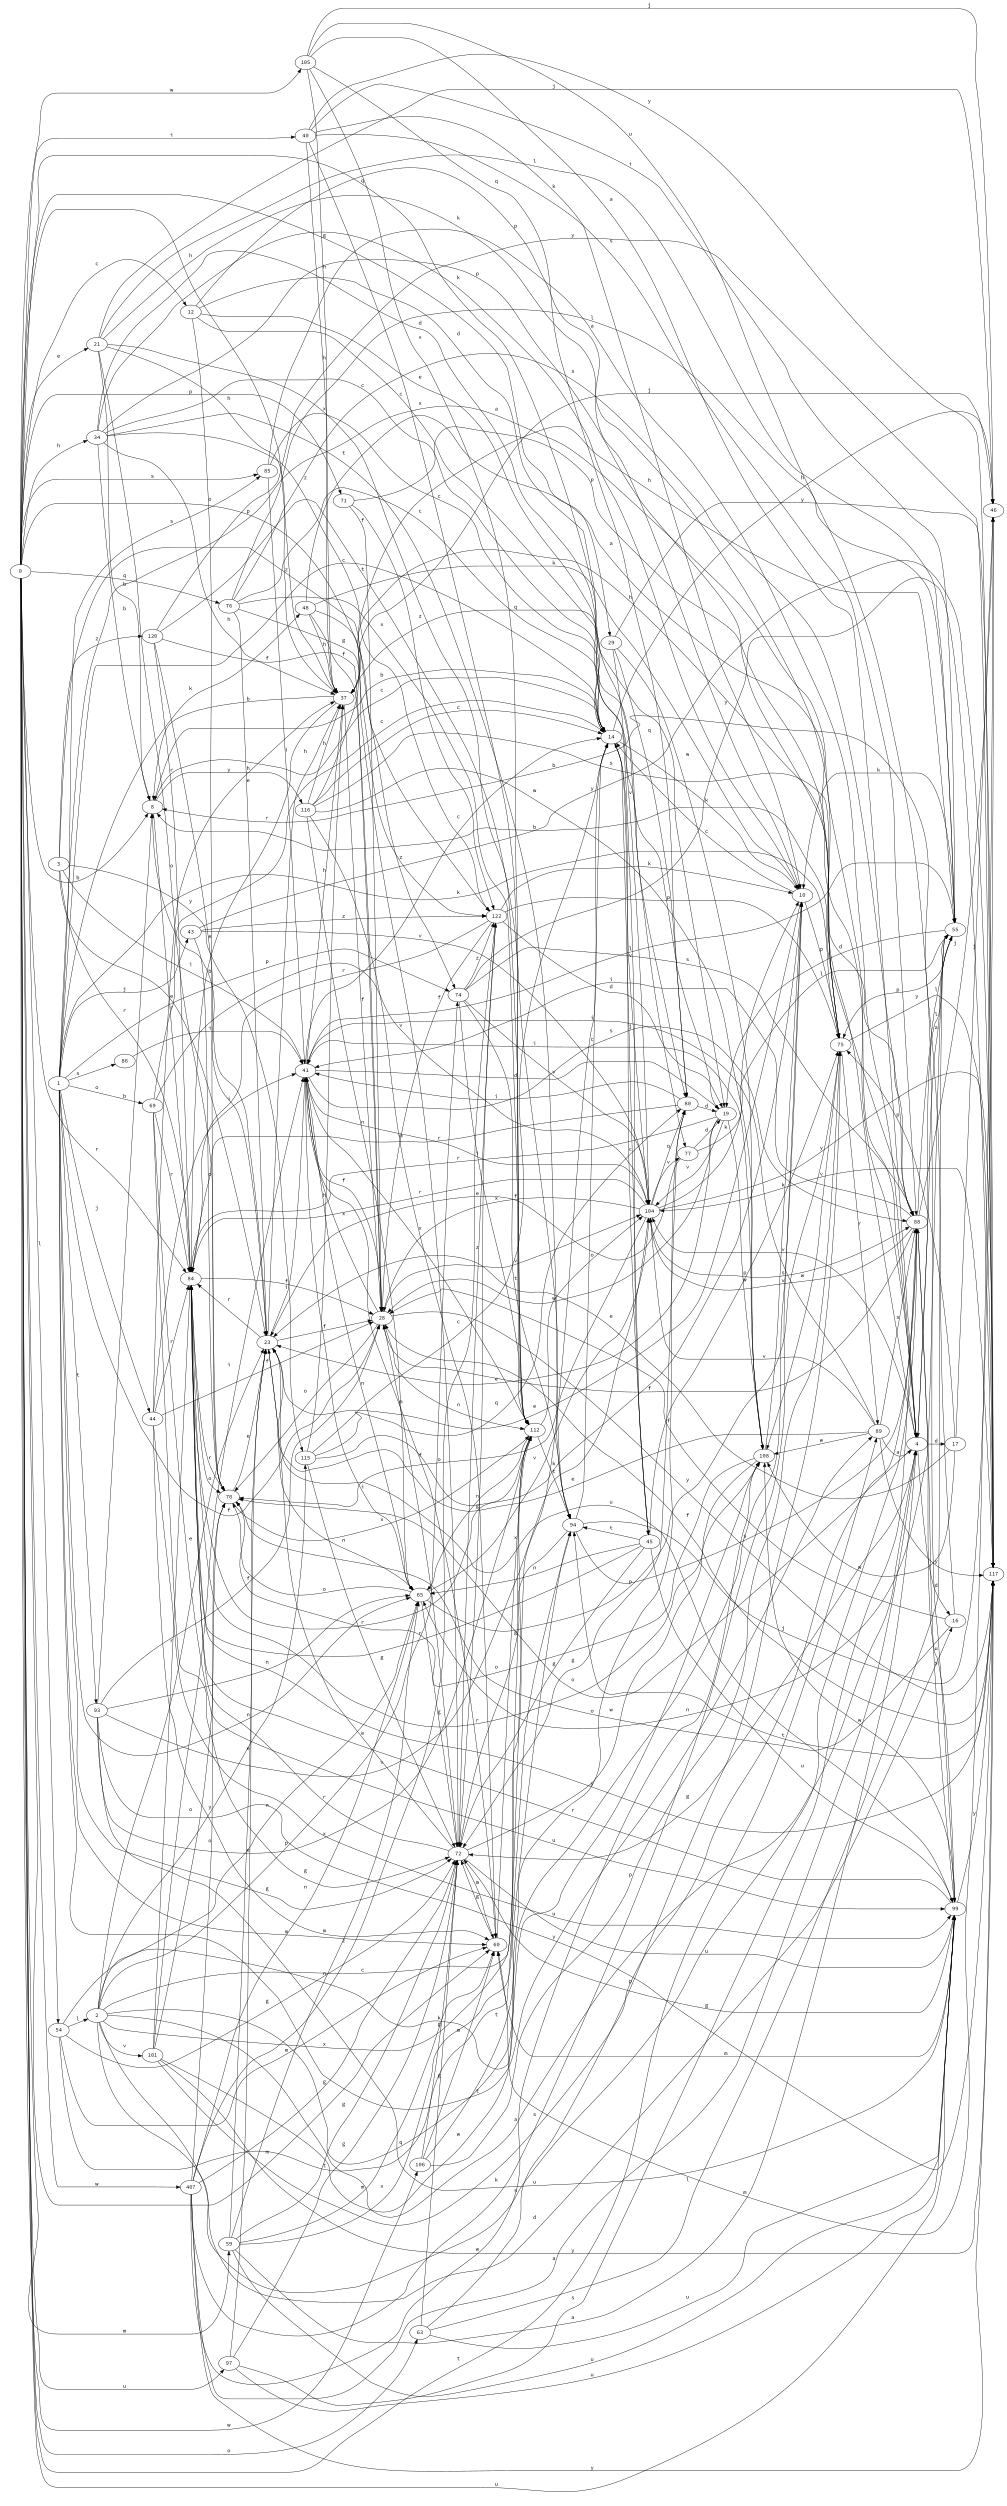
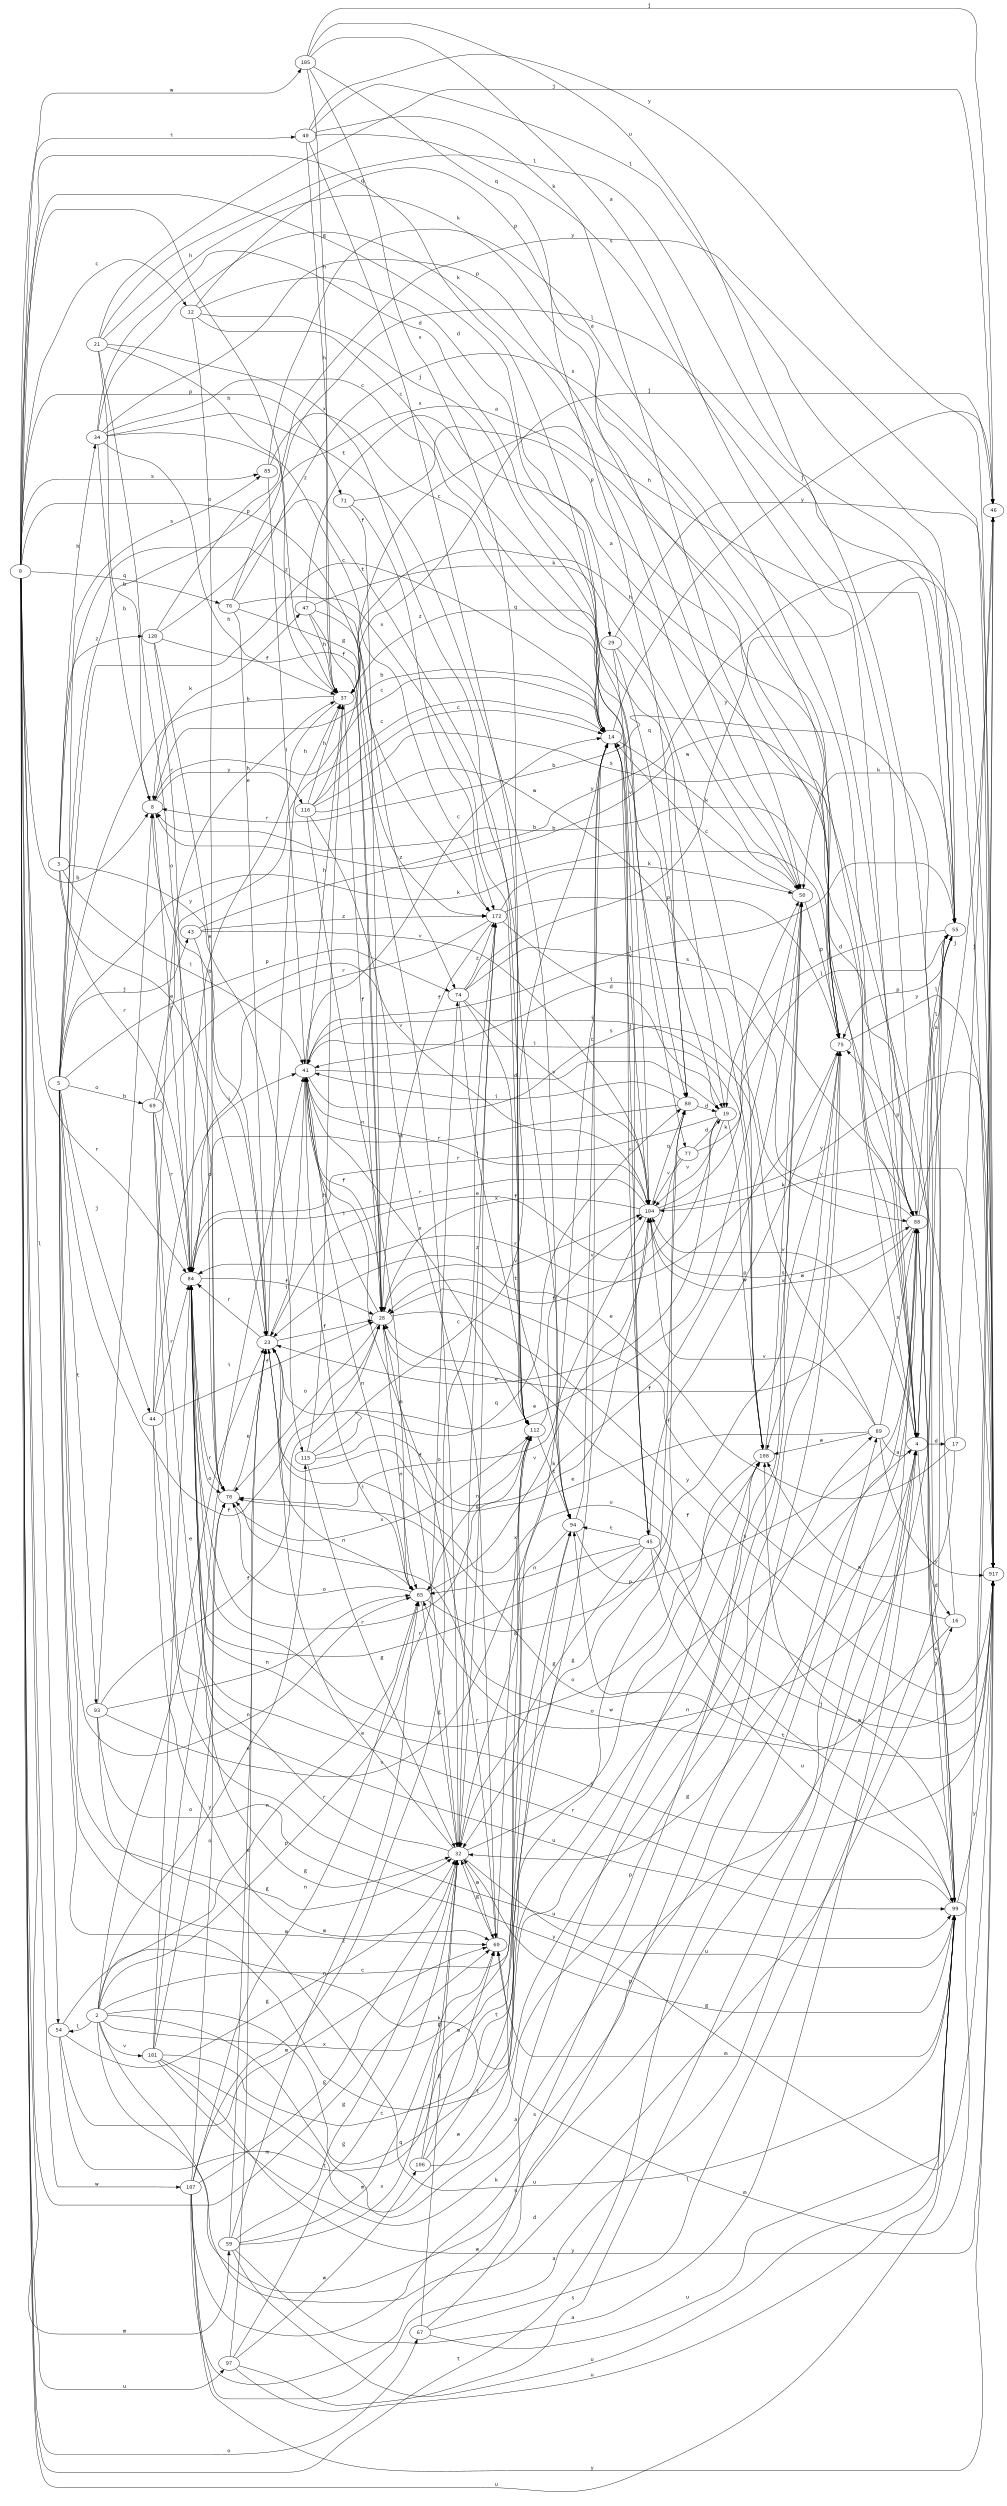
(630, 164) -> (630, 164)
(420, 377) -> (420, 377)
(28, 427) -> none
(802, 478) -> (802, 478)
(32, 490) -> (70, 652)
(436, 535) -> (575, 1593)
(305, 608) -> (305, 608)
(802, 895) -> (802, 895)
(497, 916) -> (497, 916)
none -> (876, 979)
(125, 1061) -> none
(59, 1083) -> (59, 1083)
(665, 1171) -> (668, 1180)
(344, 1214) -> (344, 1214)
(860, 1236) -> (607, 1281)
(592, 1255) -> (592, 1255)
(554, 1298) -> (554, 1298)
(433, 1400) -> (396, 1449)
(978, 1508) -> (967, 1697)
(994, 1574) -> (994, 1574)
(506, 1670) -> none
(24, 1762) -> (333, 2274)
(387, 1804) -> none
(458, 1854) -> (458, 1854)
(76, 2024) -> (83, 2028)
(191, 2187) -> (191, 2187)
(420, 2332) -> (420, 2332)
